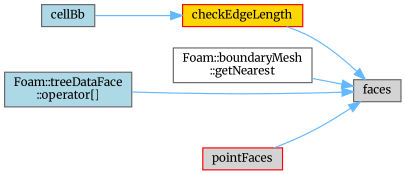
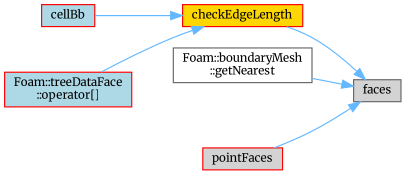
(68, 16) -> (68, 16)
(68, 90) -> (68, 90)
(237, 94) -> (146, 50)
